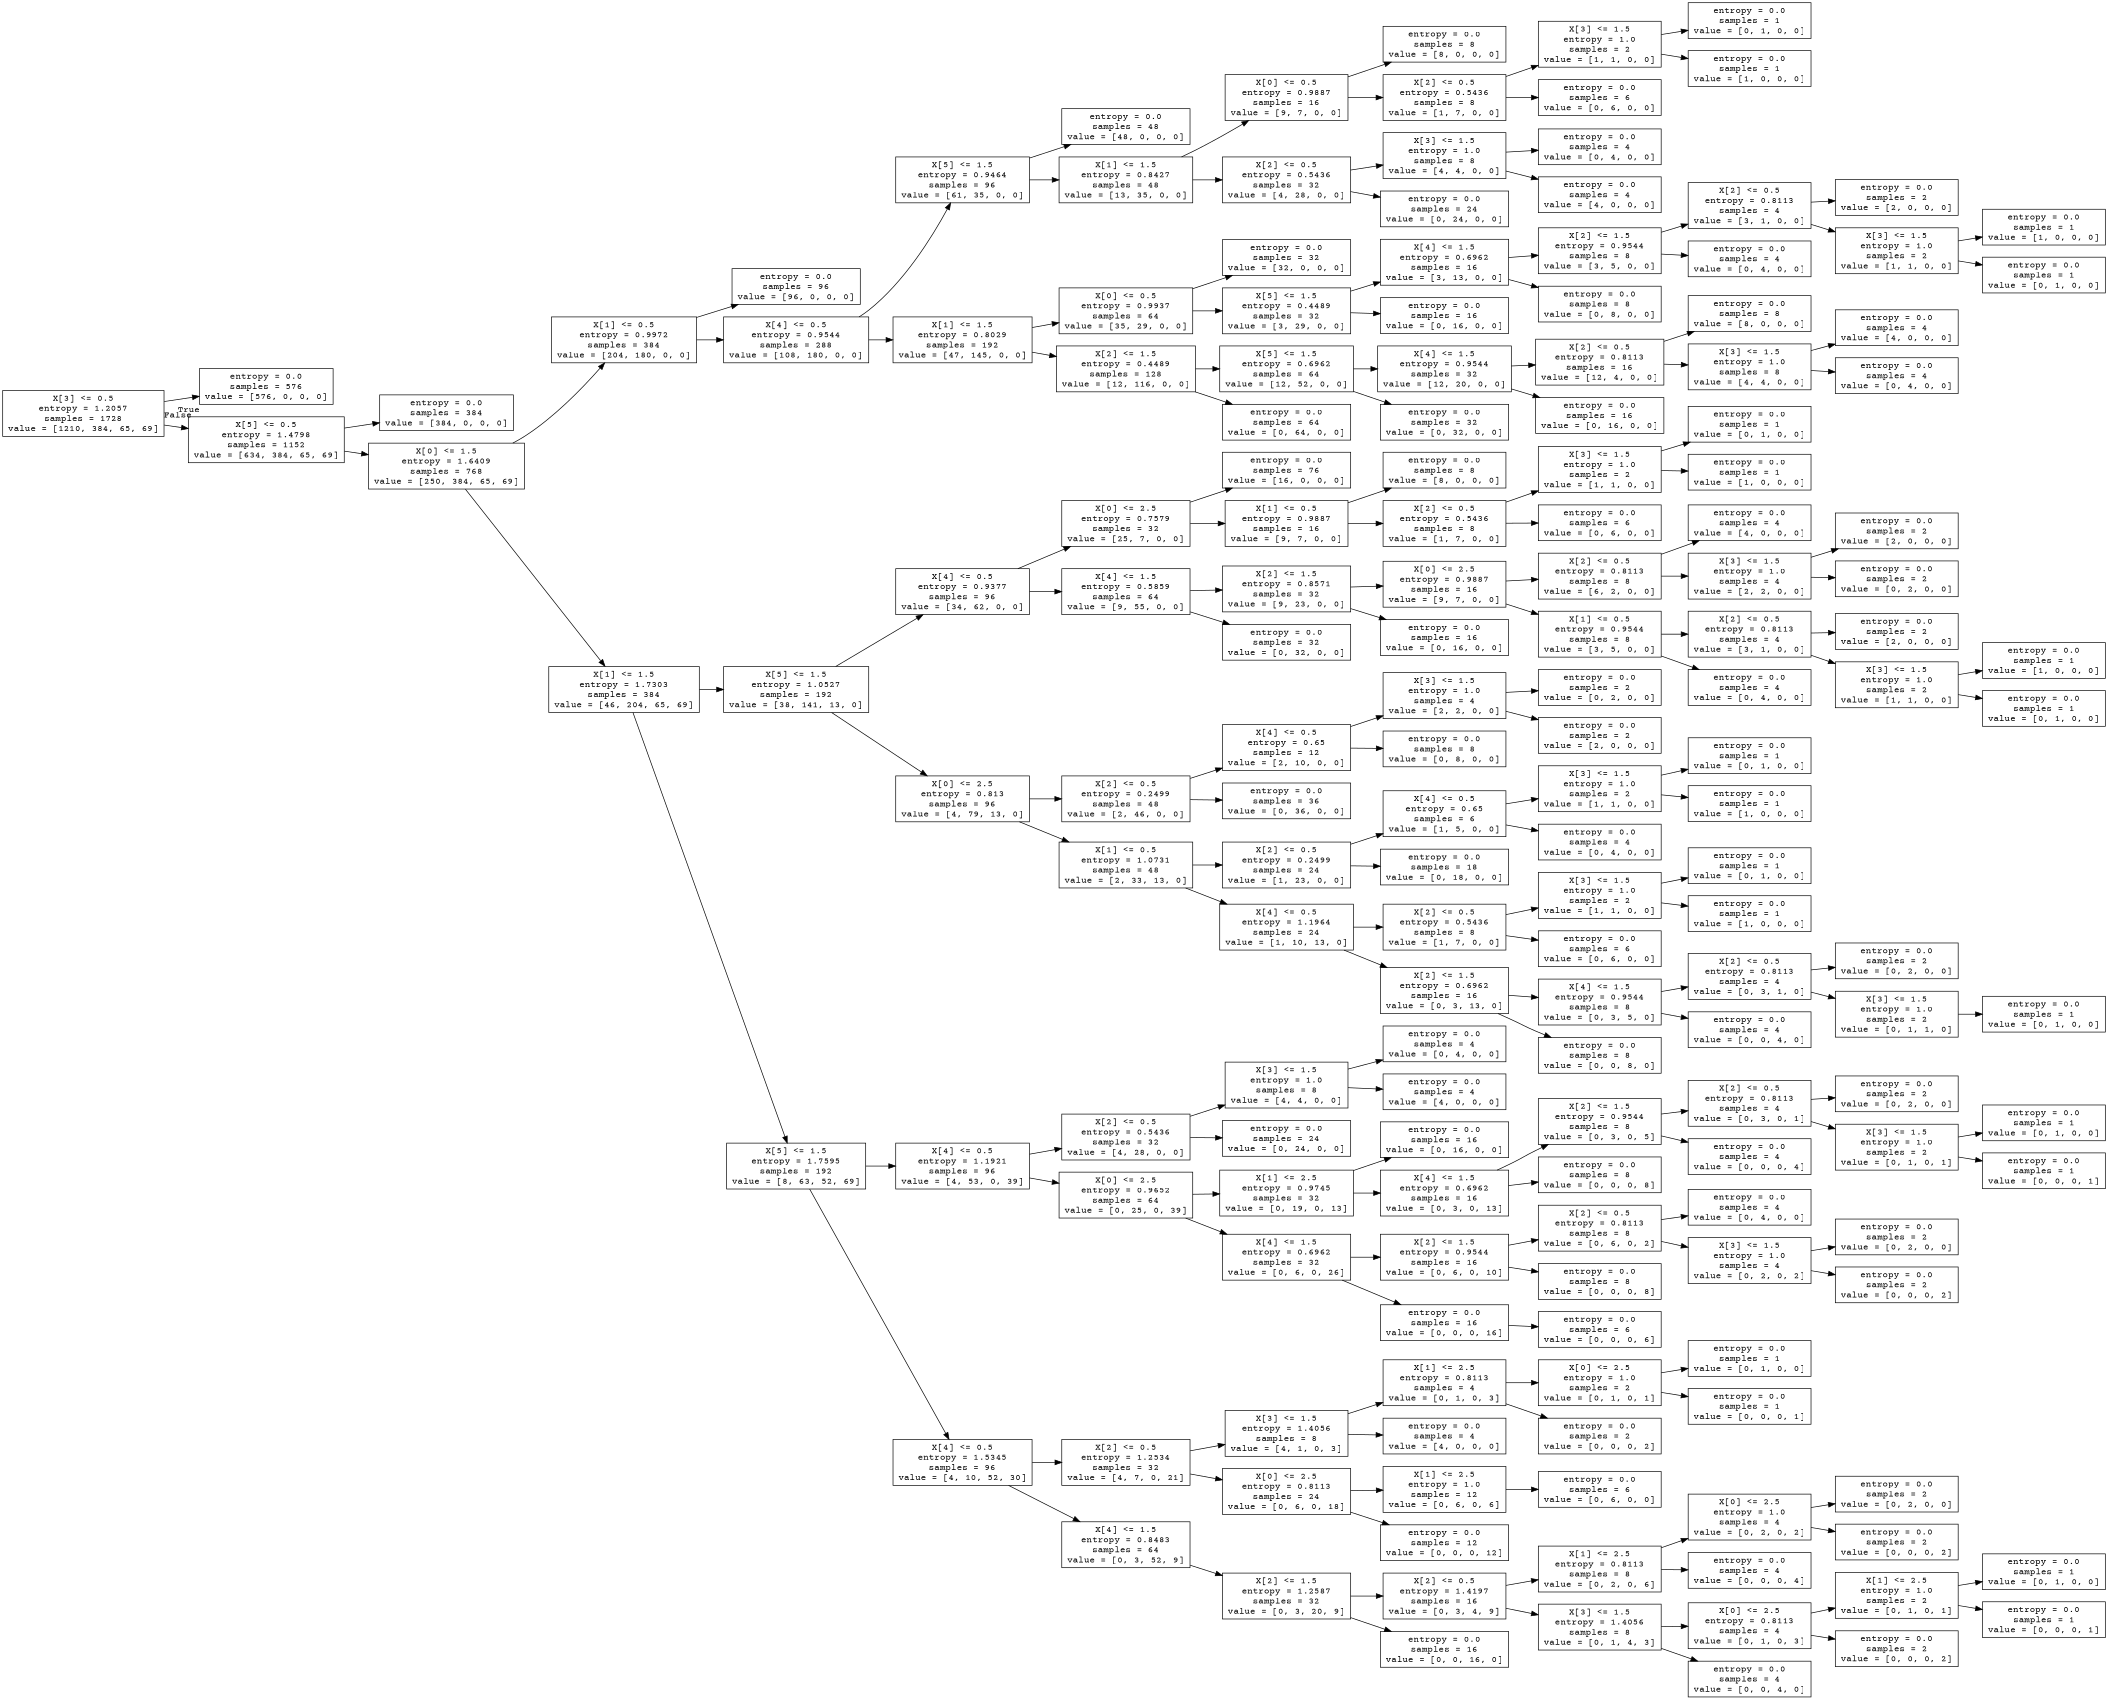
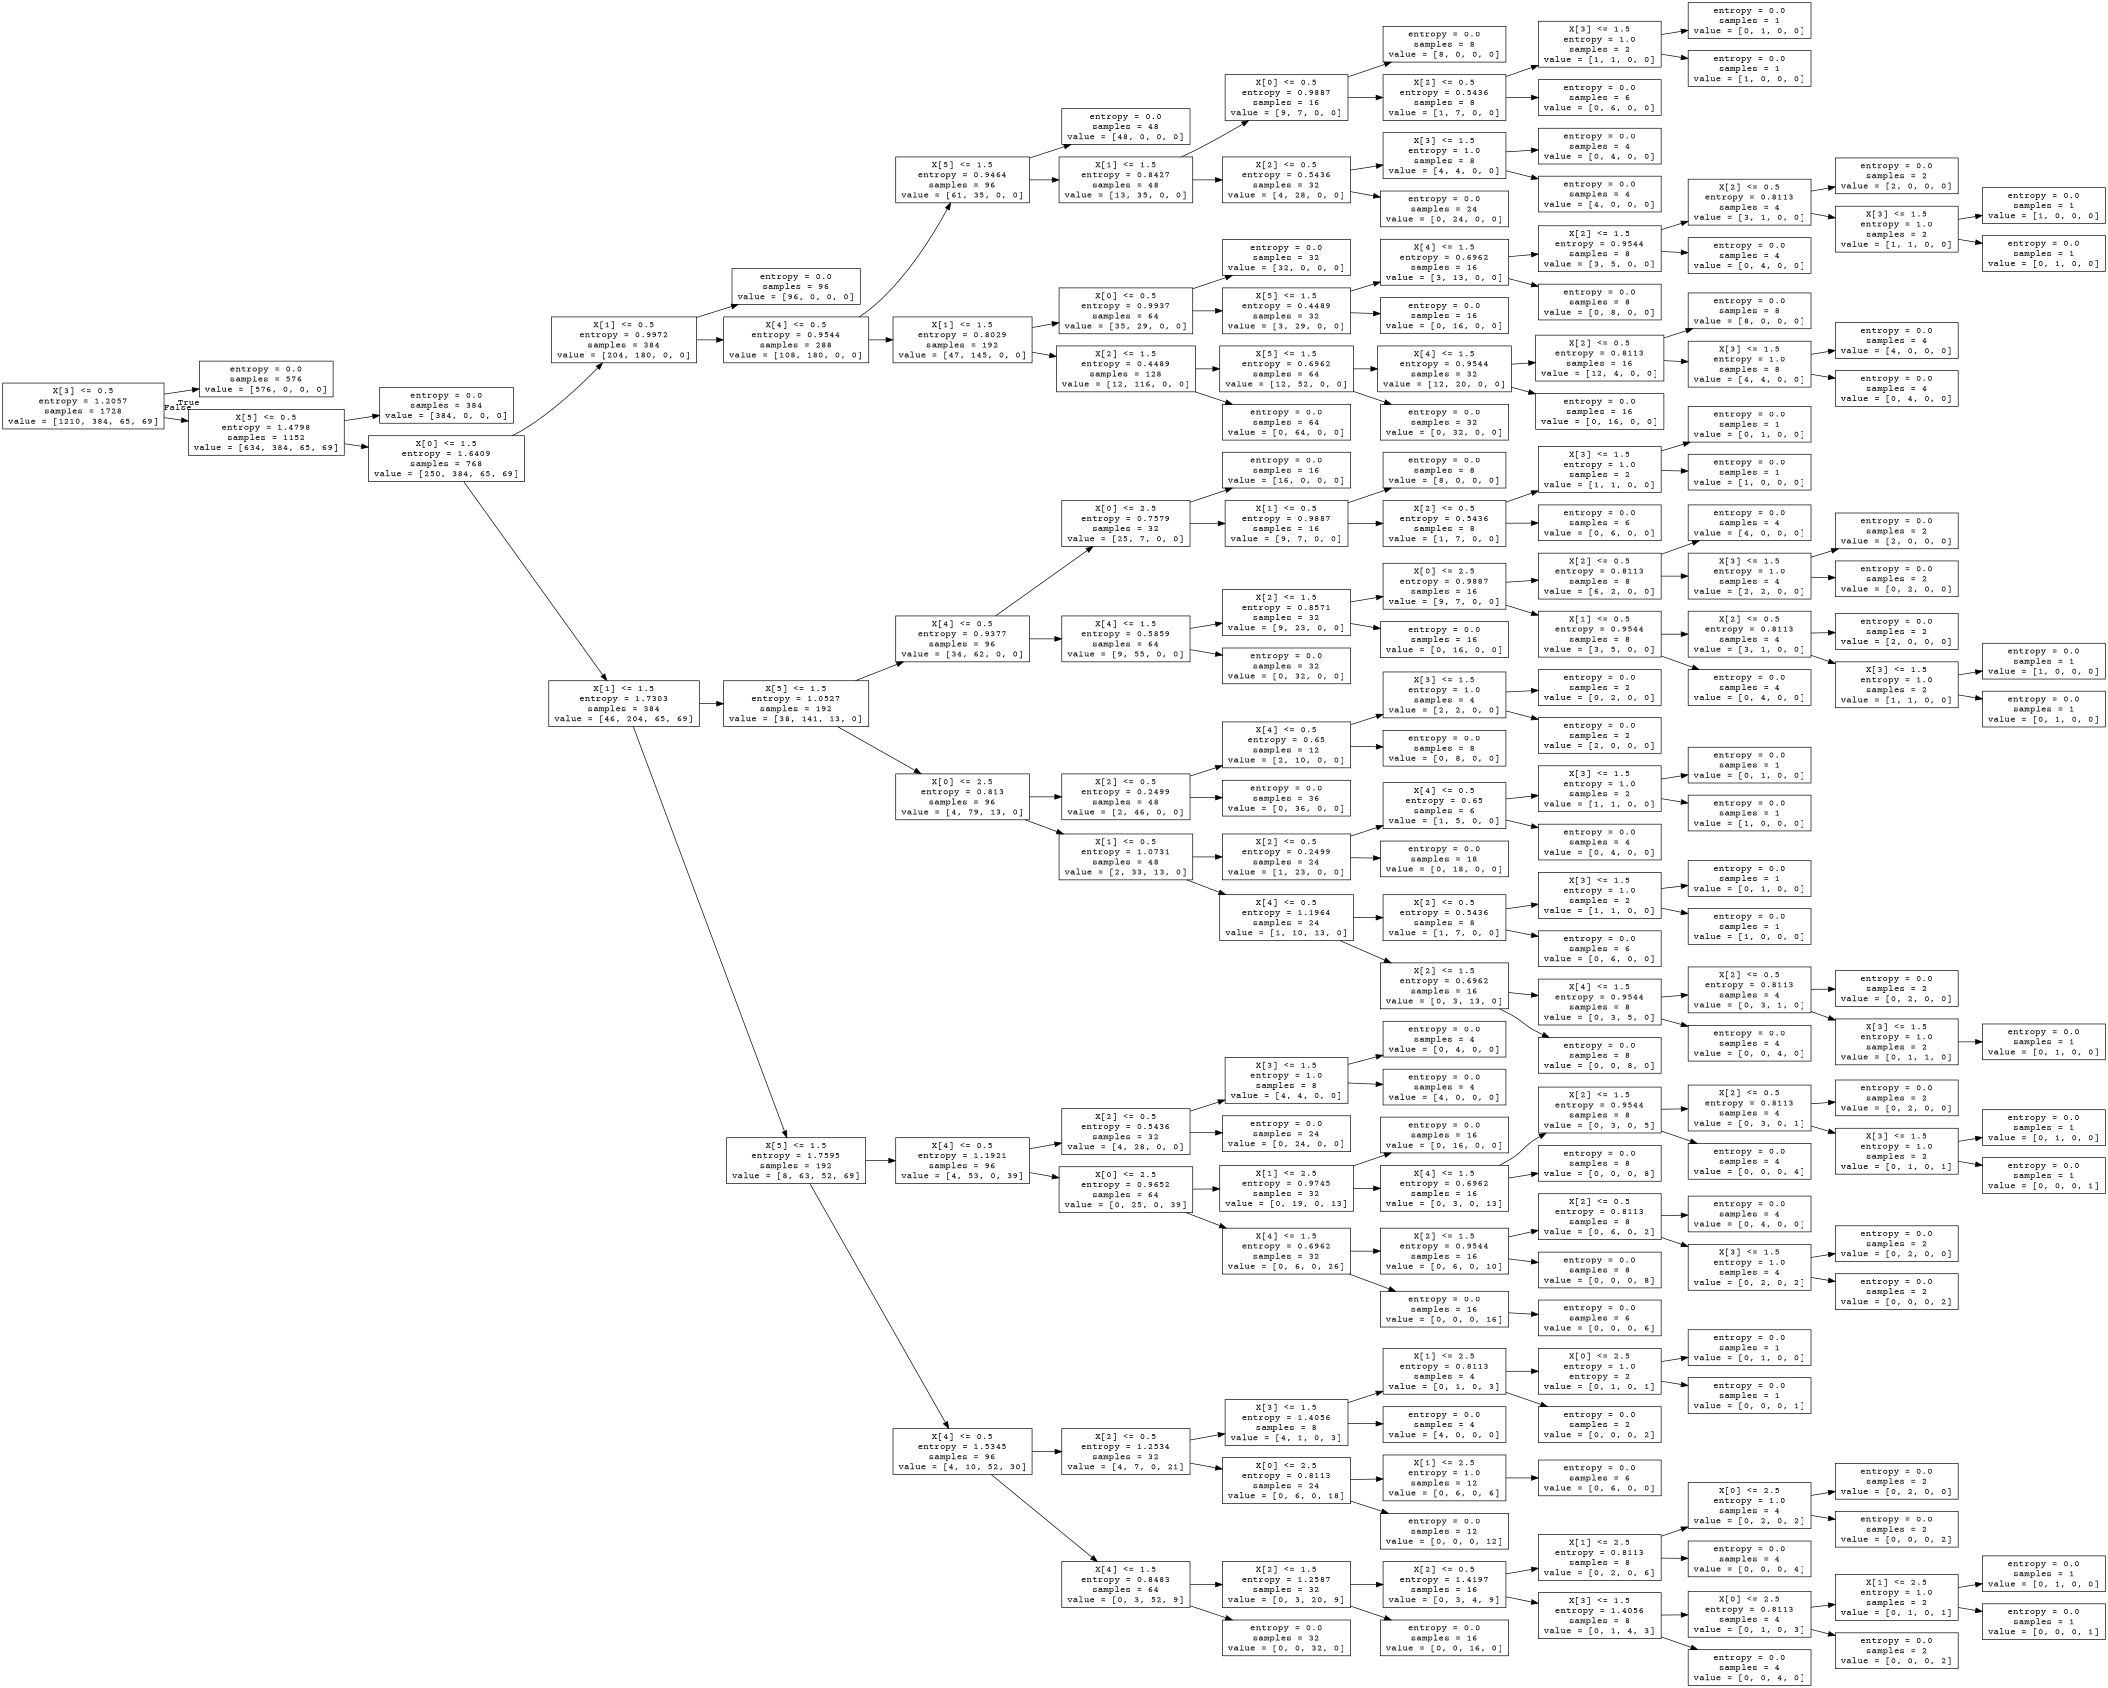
(1287, 470) -> (1287, 470)
(1600, 1383) -> (1600, 1371)
none -> (1287, 1638)
